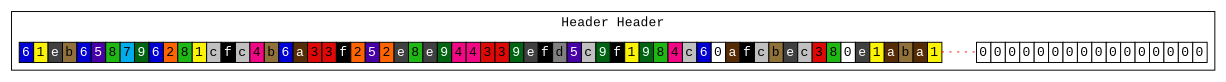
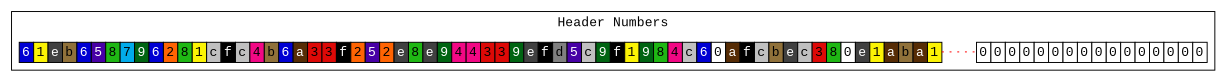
(613, 23) -> (613, 23)
